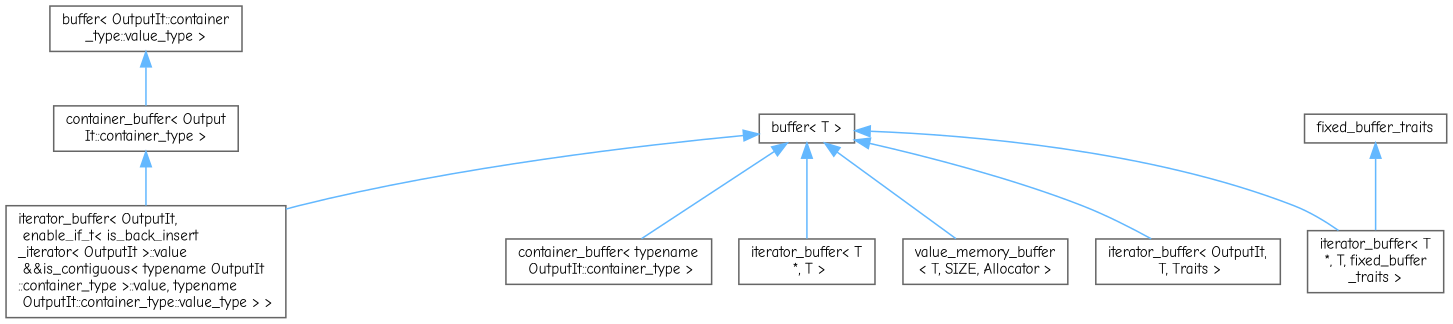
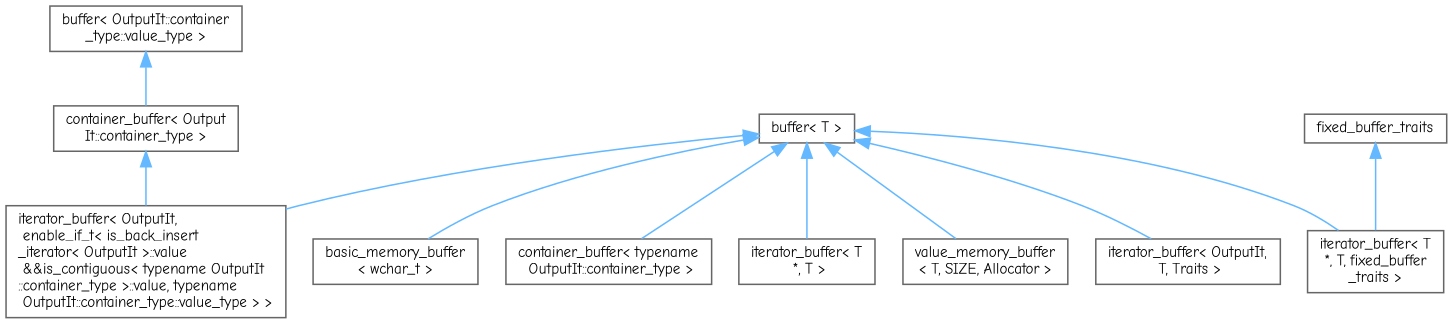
none -> (396, 262)
